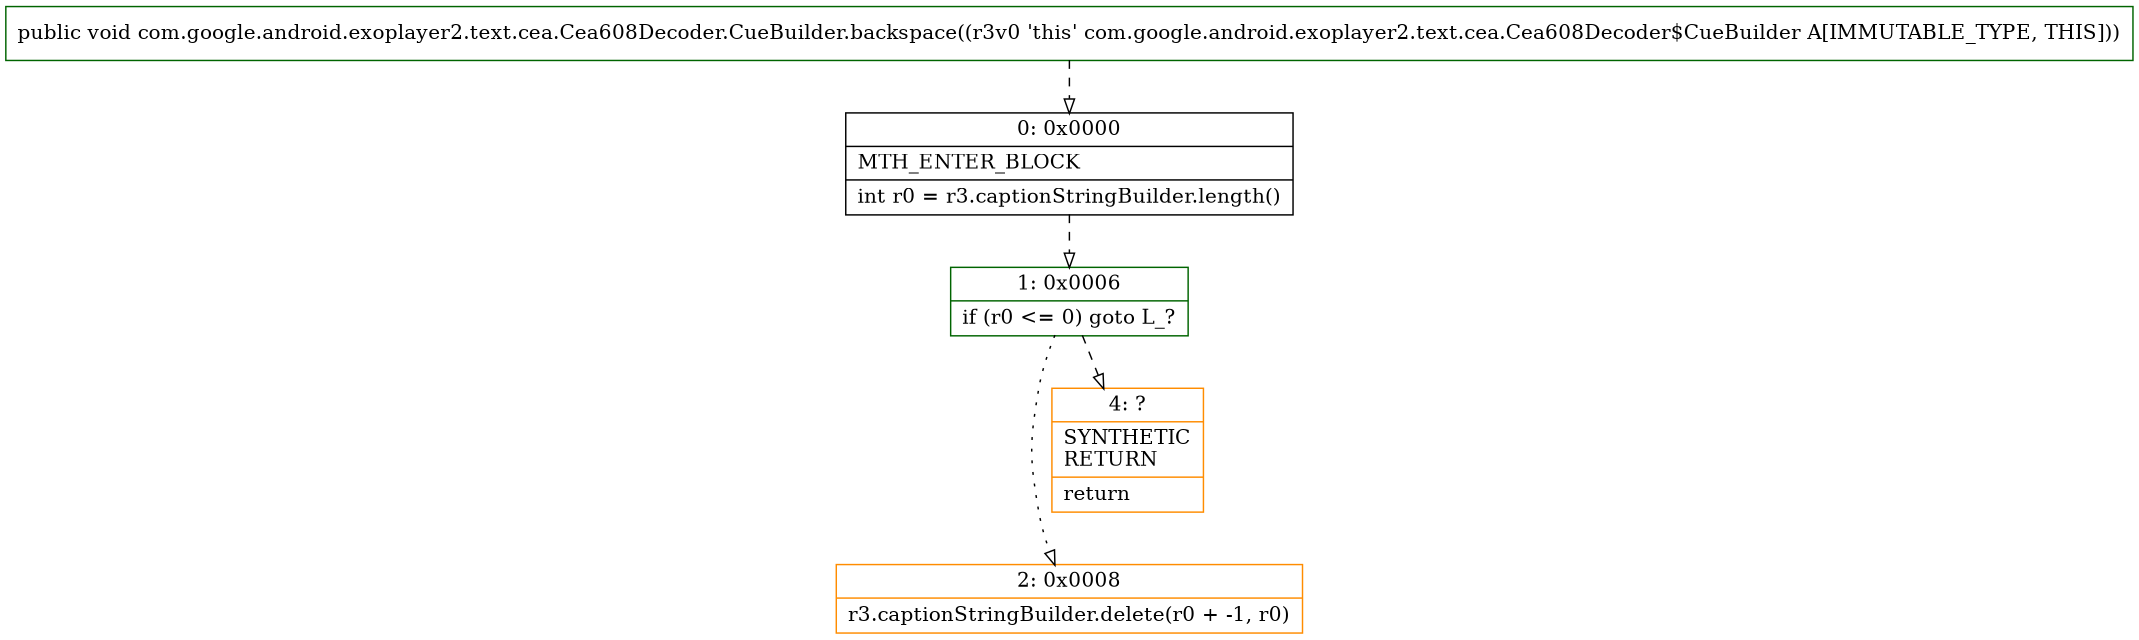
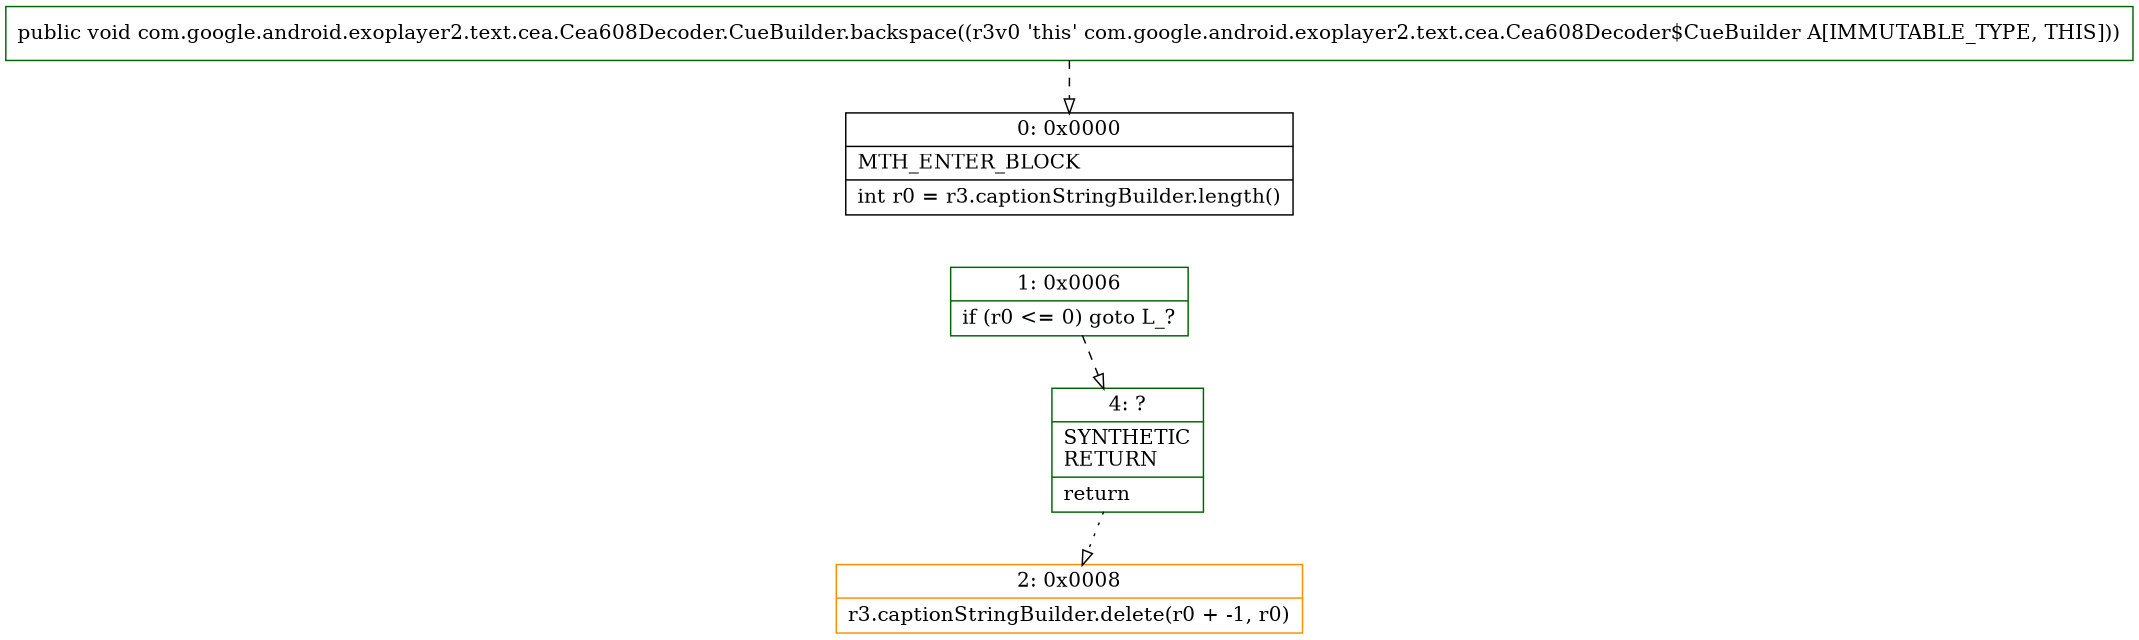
(1069, 234) -> none
(1032, 443) -> (1096, 532)
(1128, 450) -> (1128, 450)
